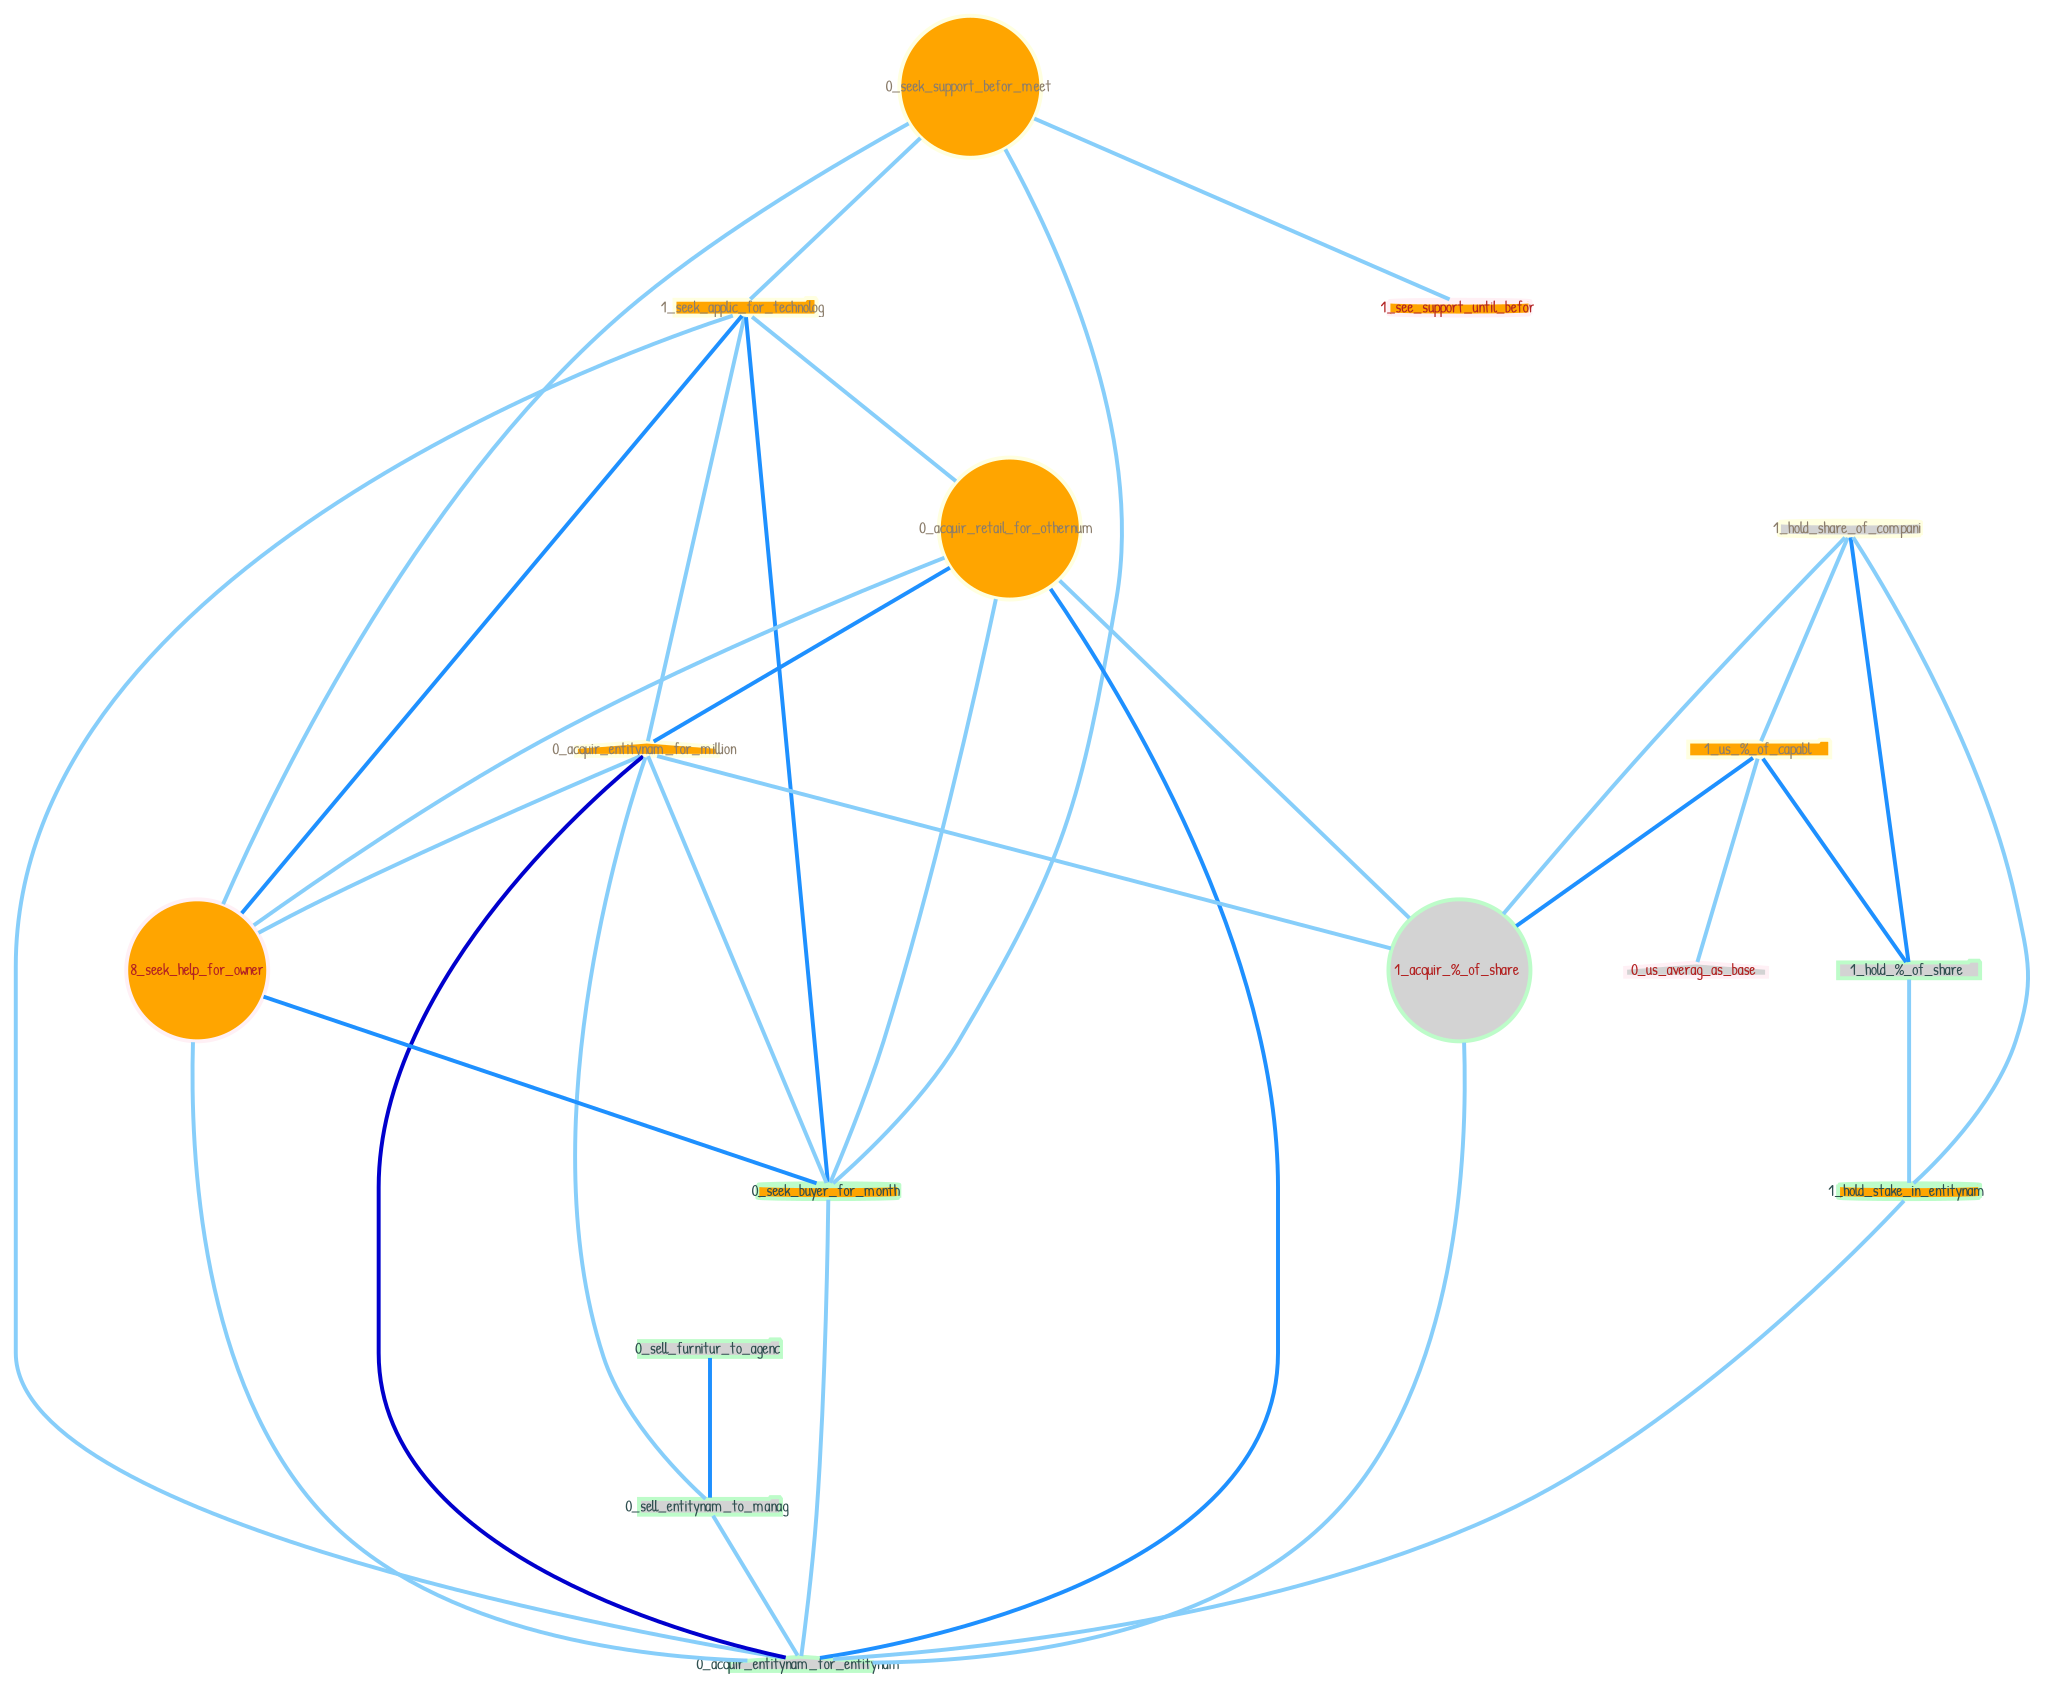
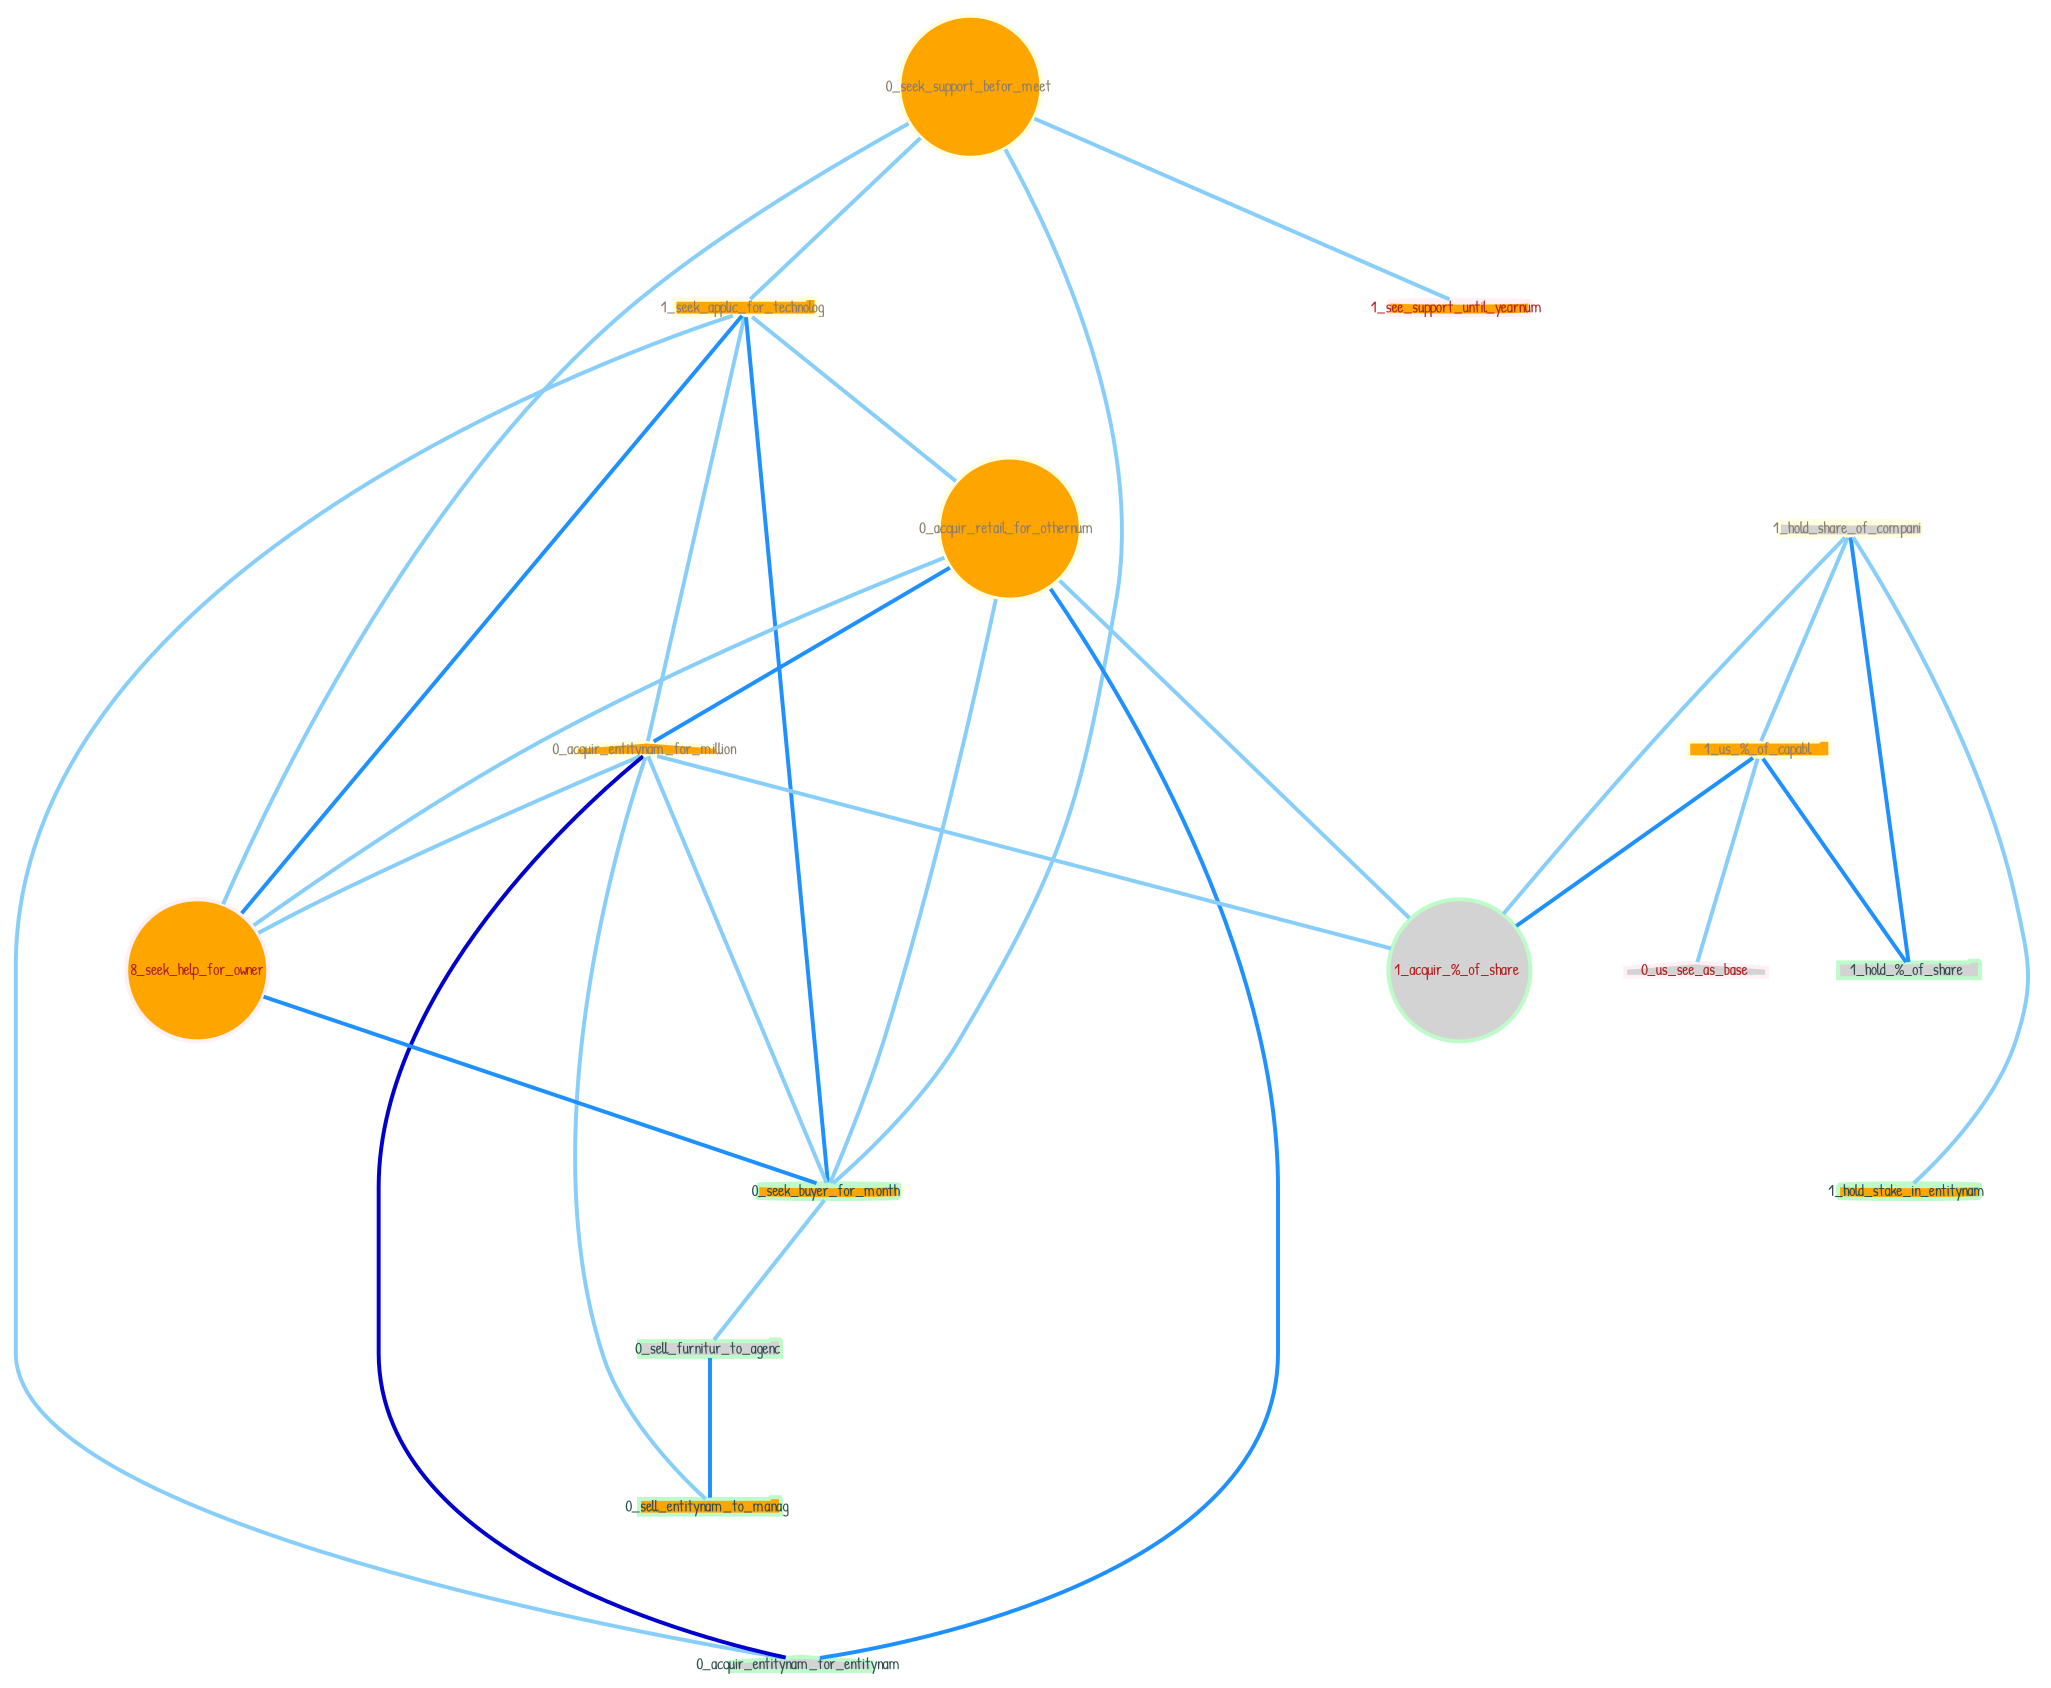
(1459, 308) -> (1459, 308)
(1696, 970) -> (1696, 970)
(1909, 1081) -> none
(822, 1428) -> (769, 1270)
(310, 1498) -> none
(710, 1507) -> (710, 1507)
(1335, 1512) -> none
(1420, 1547) -> none
(755, 1586) -> none
